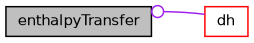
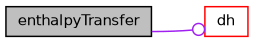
(184, 12) -> (172, 31)
